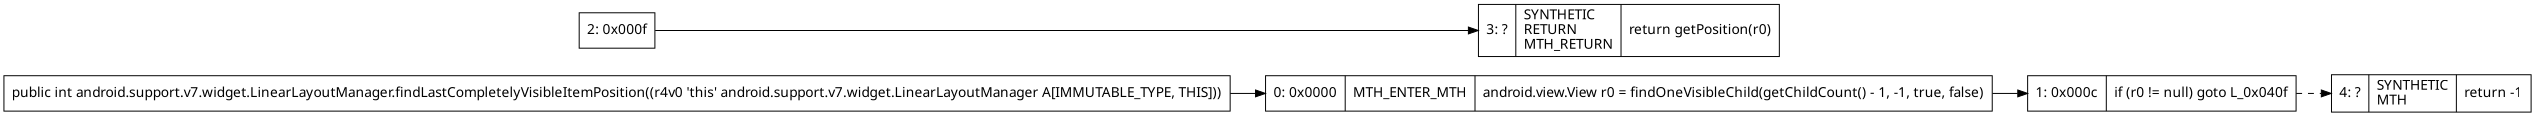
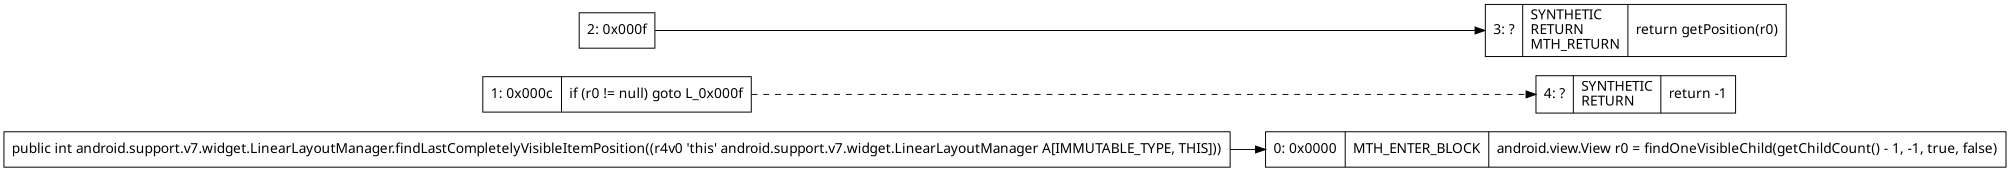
(1410, 93) -> (1417, 149)
(2005, 93) -> none
(2201, 93) -> (656, 94)
(2392, 100) -> (1608, 101)
